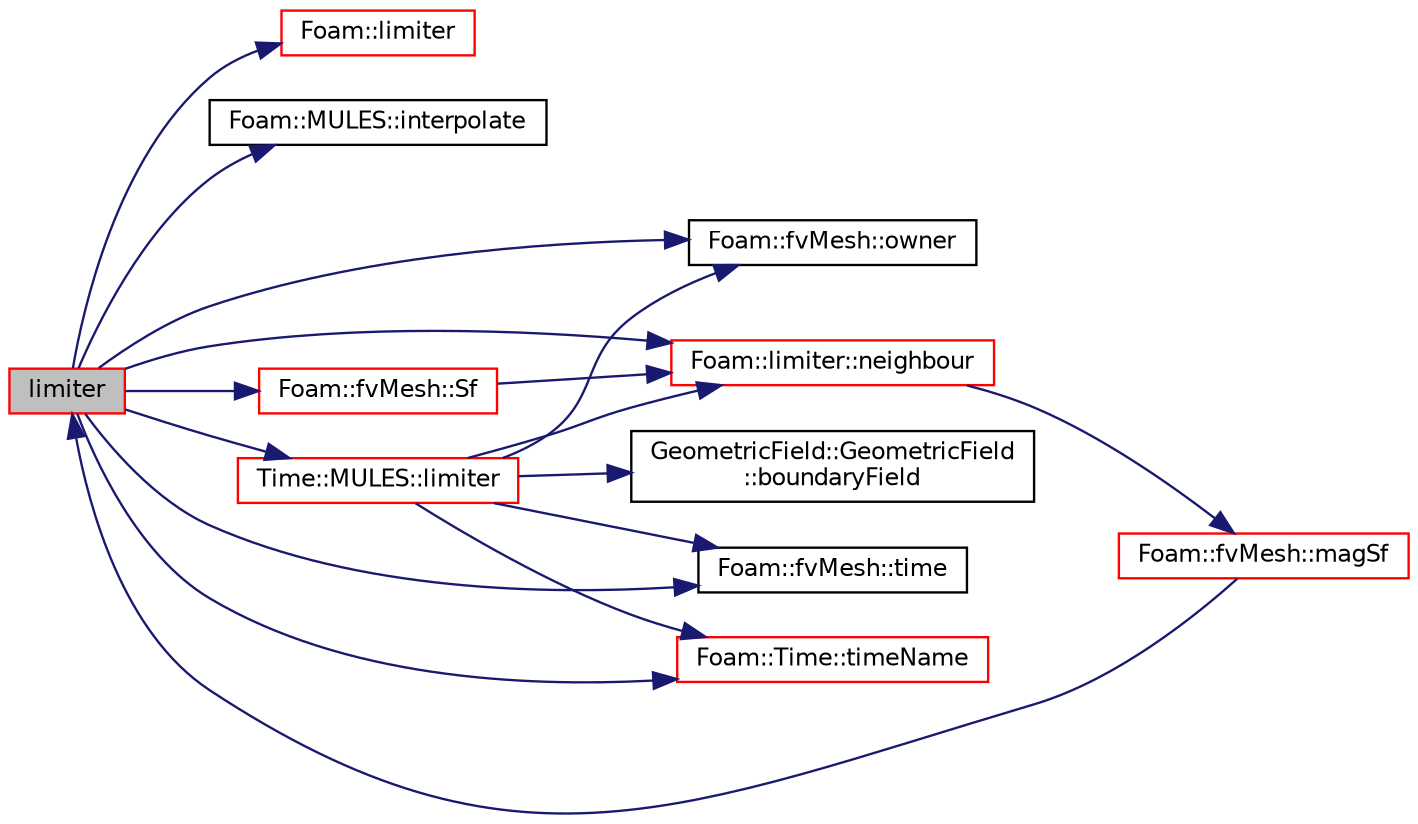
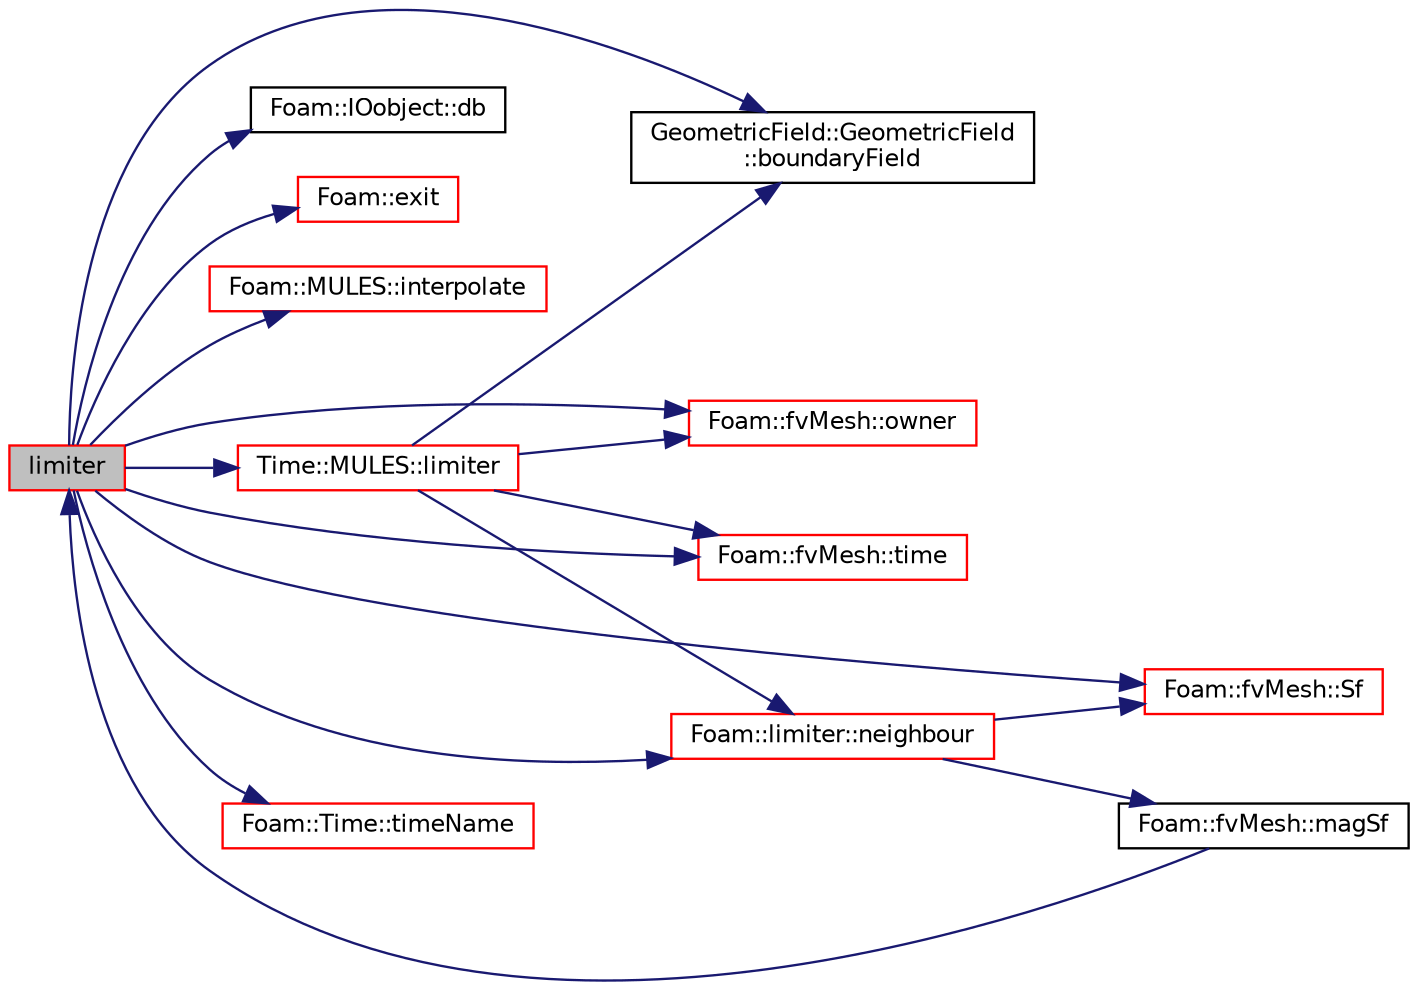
none -> (272, 32)
(378, 33) -> (378, 199)
none -> (378, 110)
(378, 122) -> (378, 289)
(833, 243) -> (833, 423)
(572, 379) -> (1057, 713)
(1264, 556) -> (1264, 826)
(833, 570) -> (833, 557)
(538, 573) -> none
